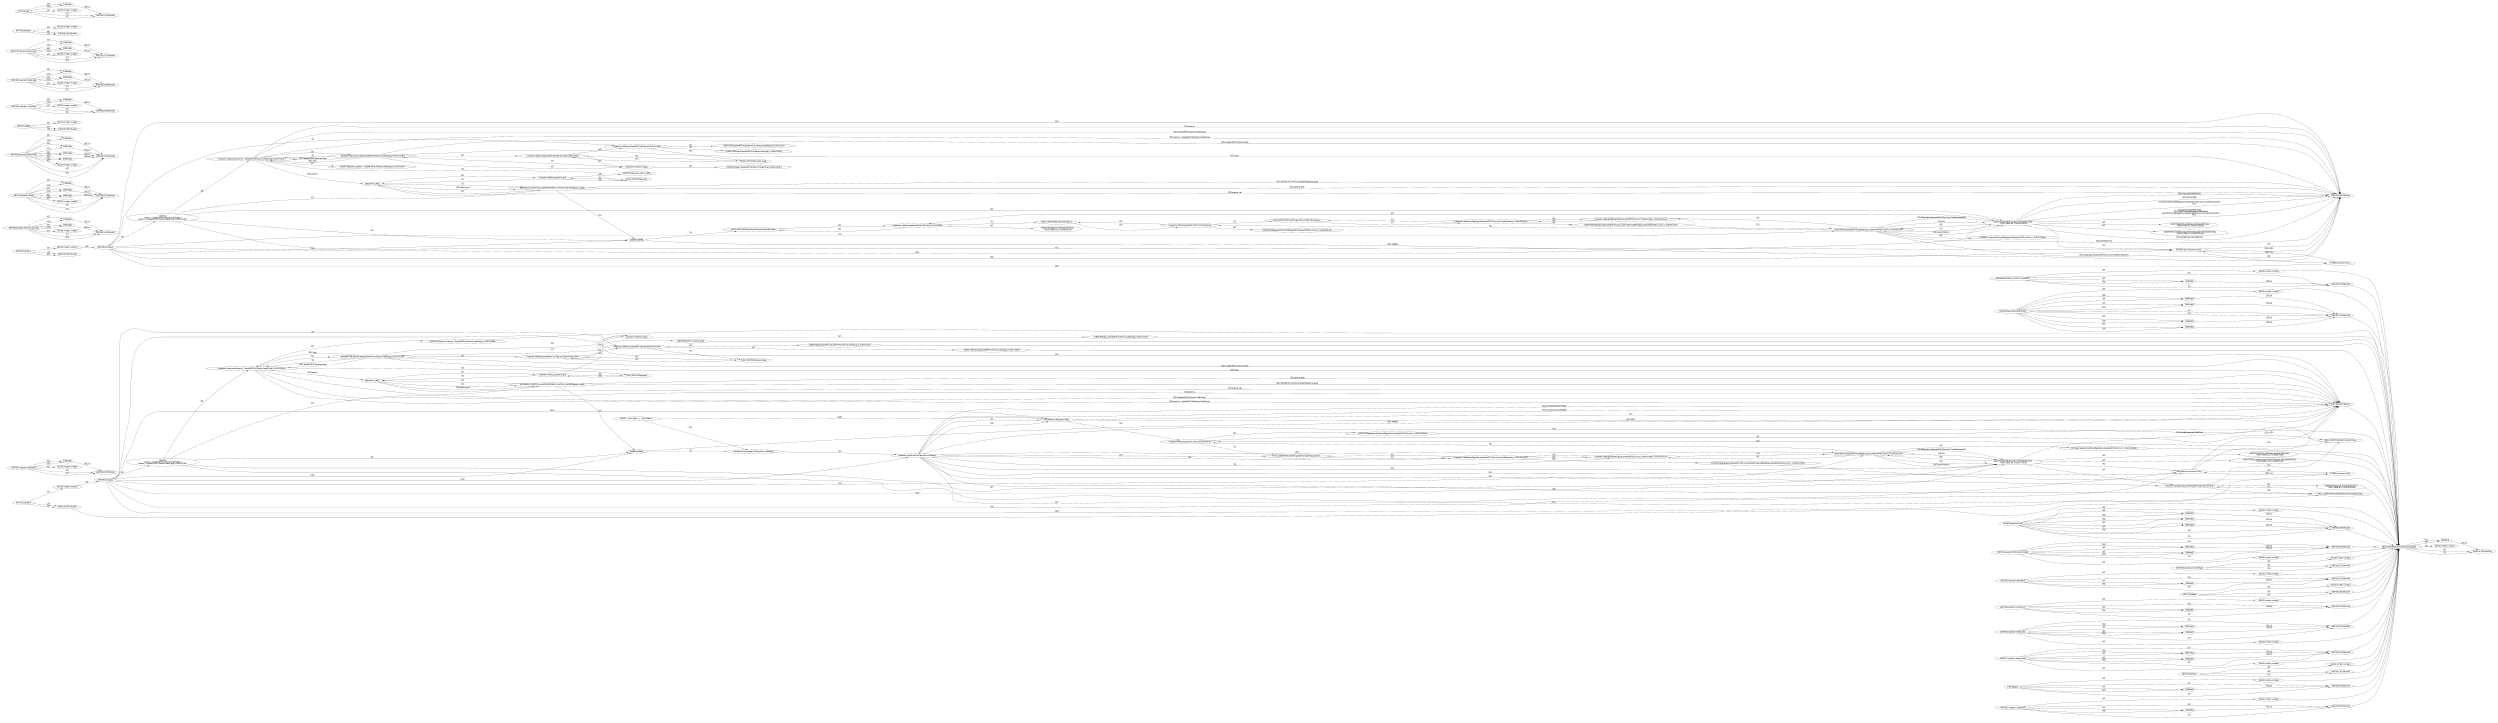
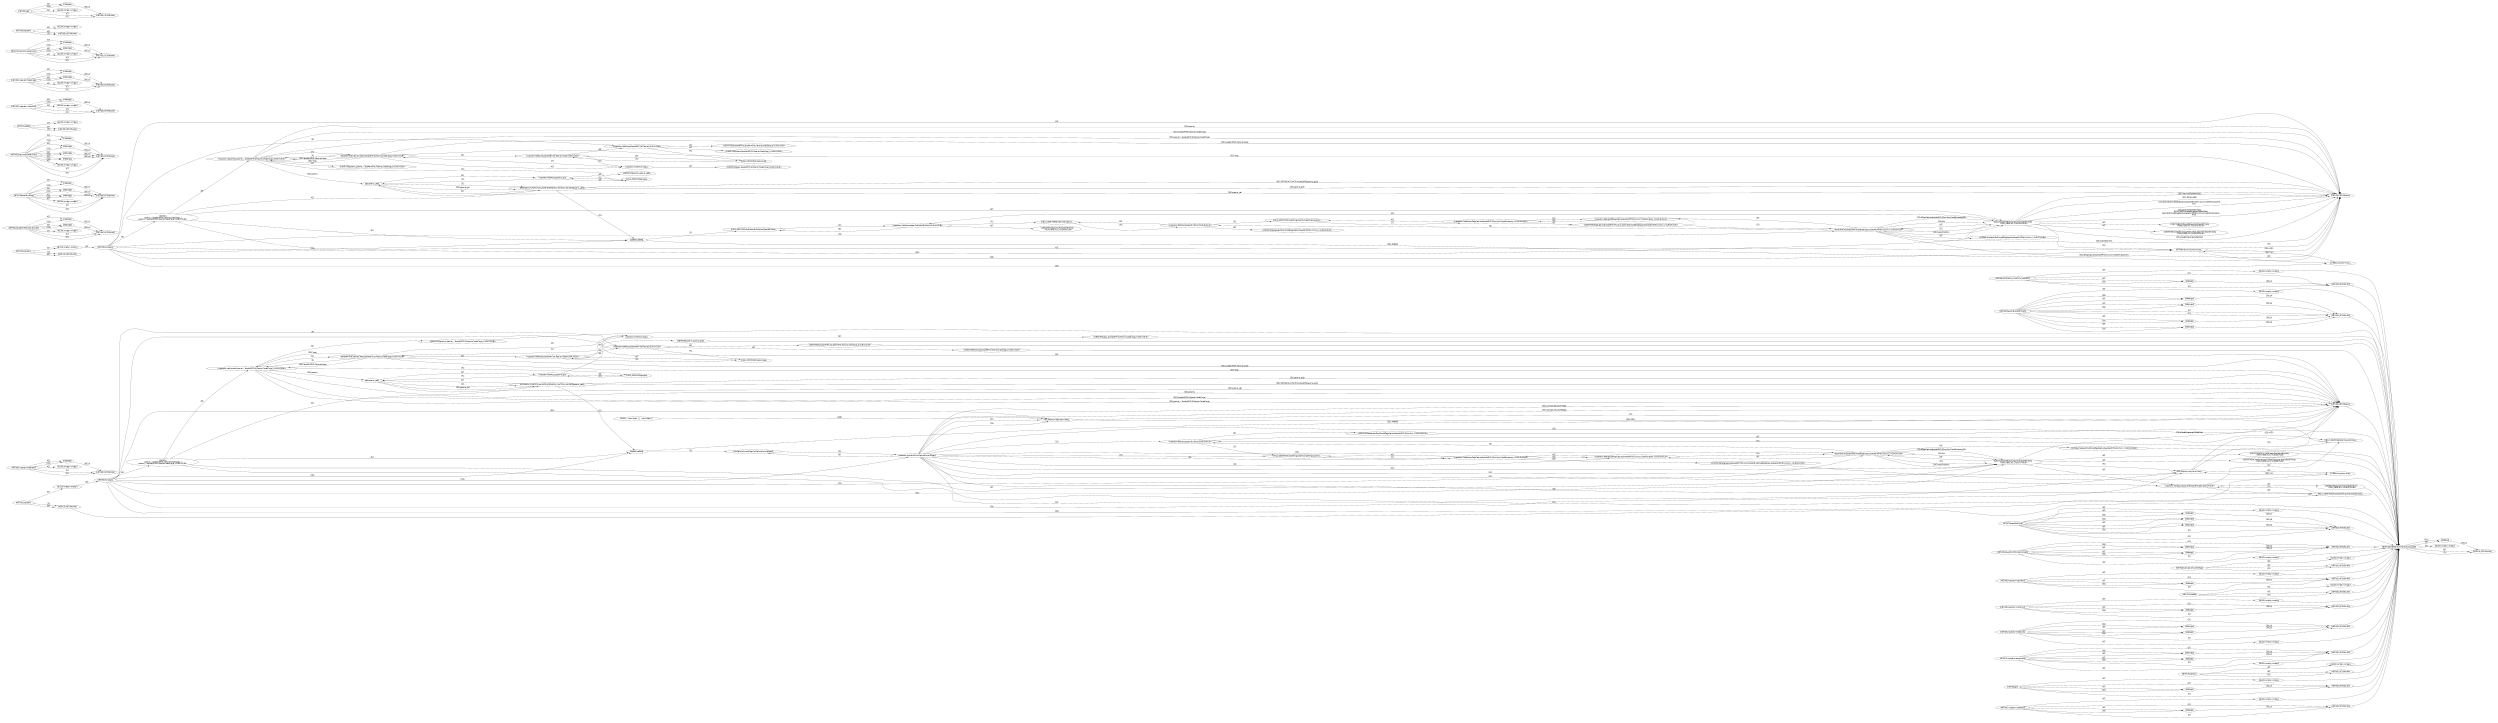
(1122, 431) -> (1043, 444)
(695, 435) -> (831, 457)
